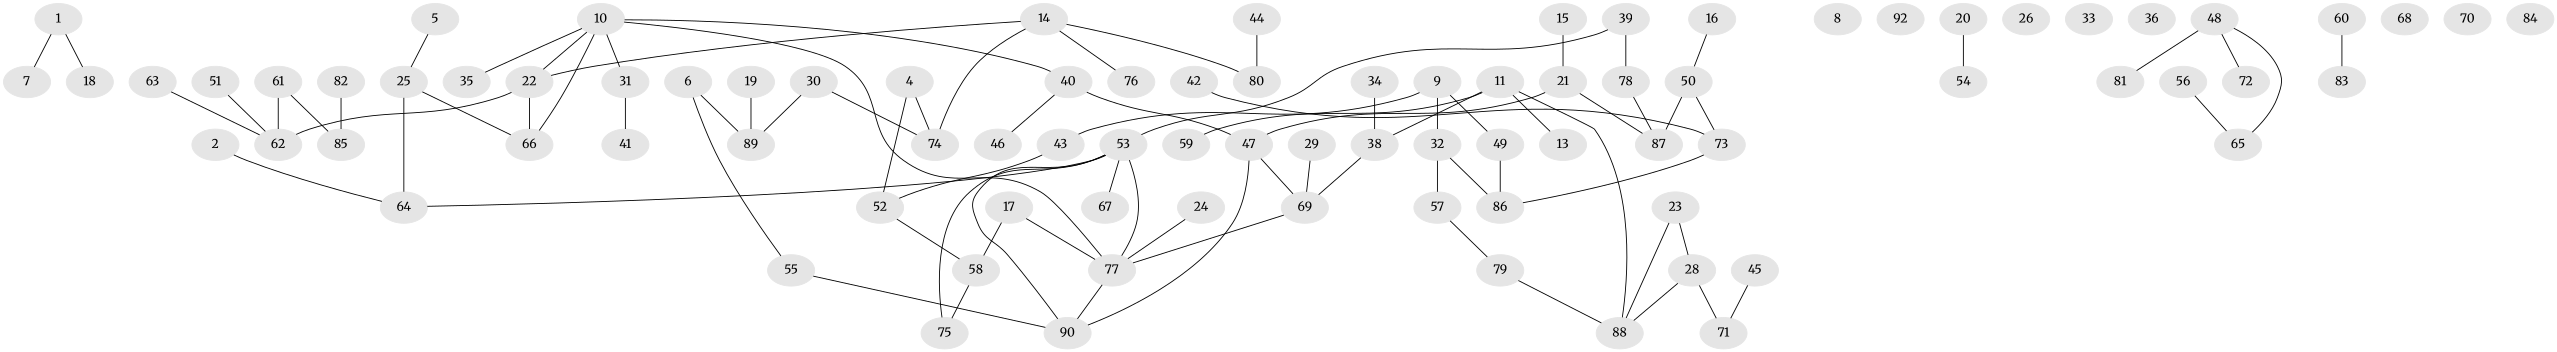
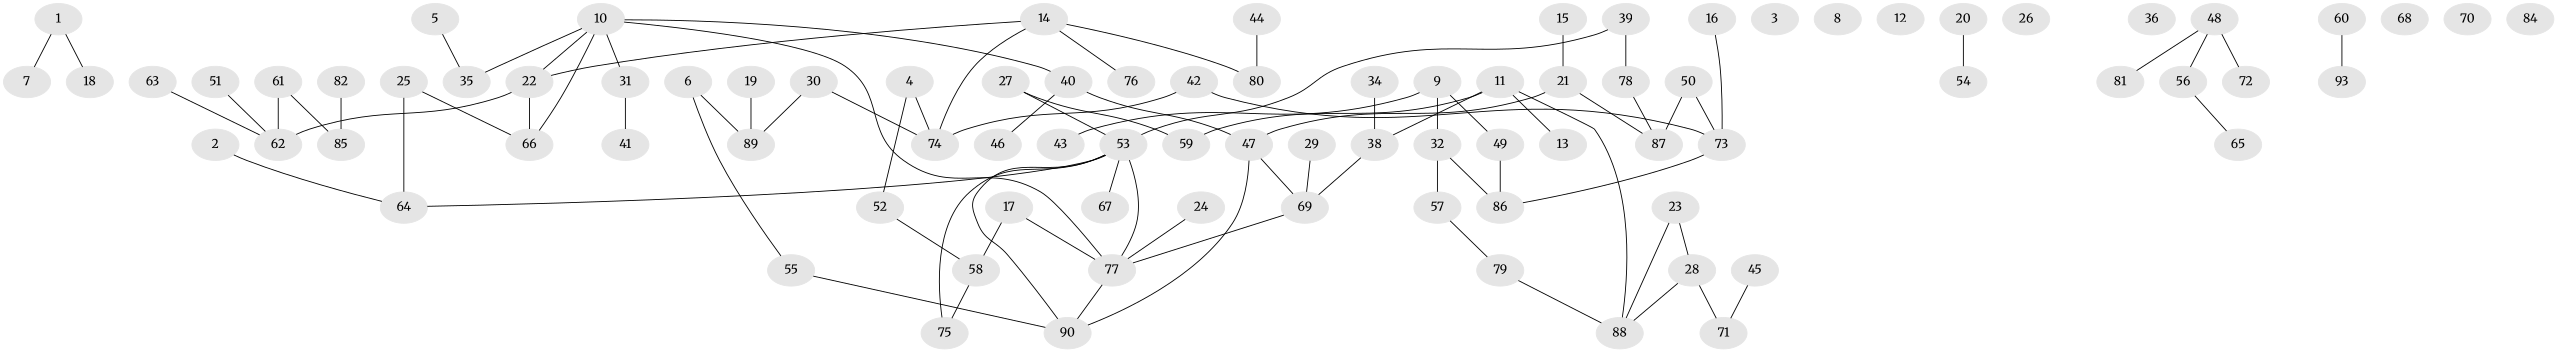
none -> (1775, 19)
(1901, 19) -> (1901, 19)
(2089, 19) -> none
(1700, 50) -> (1721, 82)
(420, 51) -> (451, 51)
(2281, 74) -> (2199, 51)
none -> (1006, 82)
(2342, 82) -> (2342, 82)
none -> (1053, 114)
(971, 177) -> none
